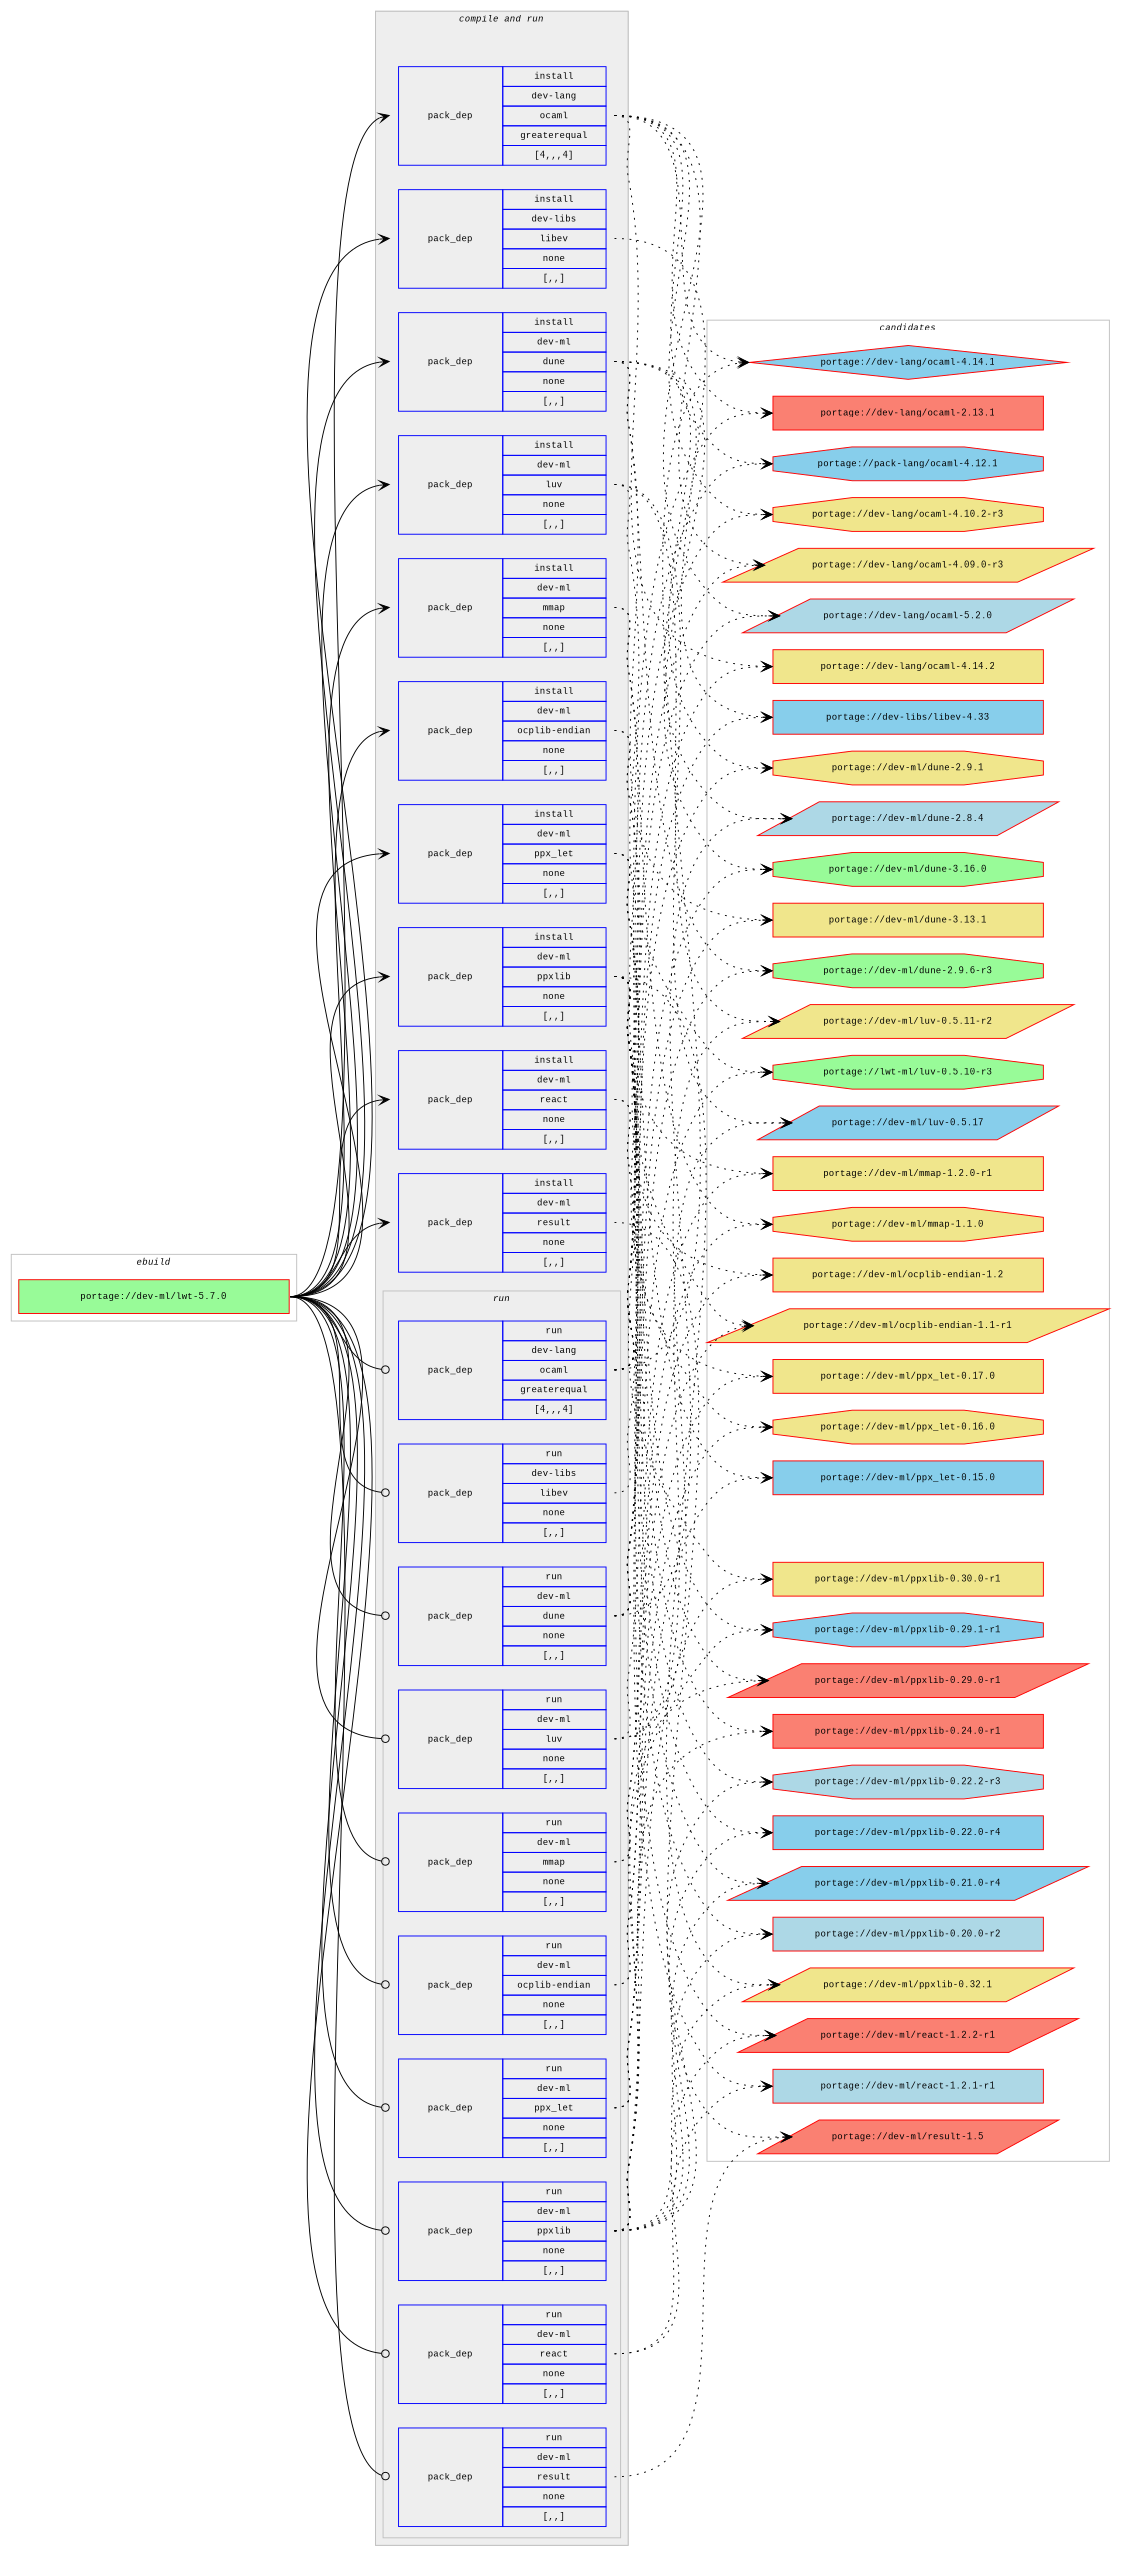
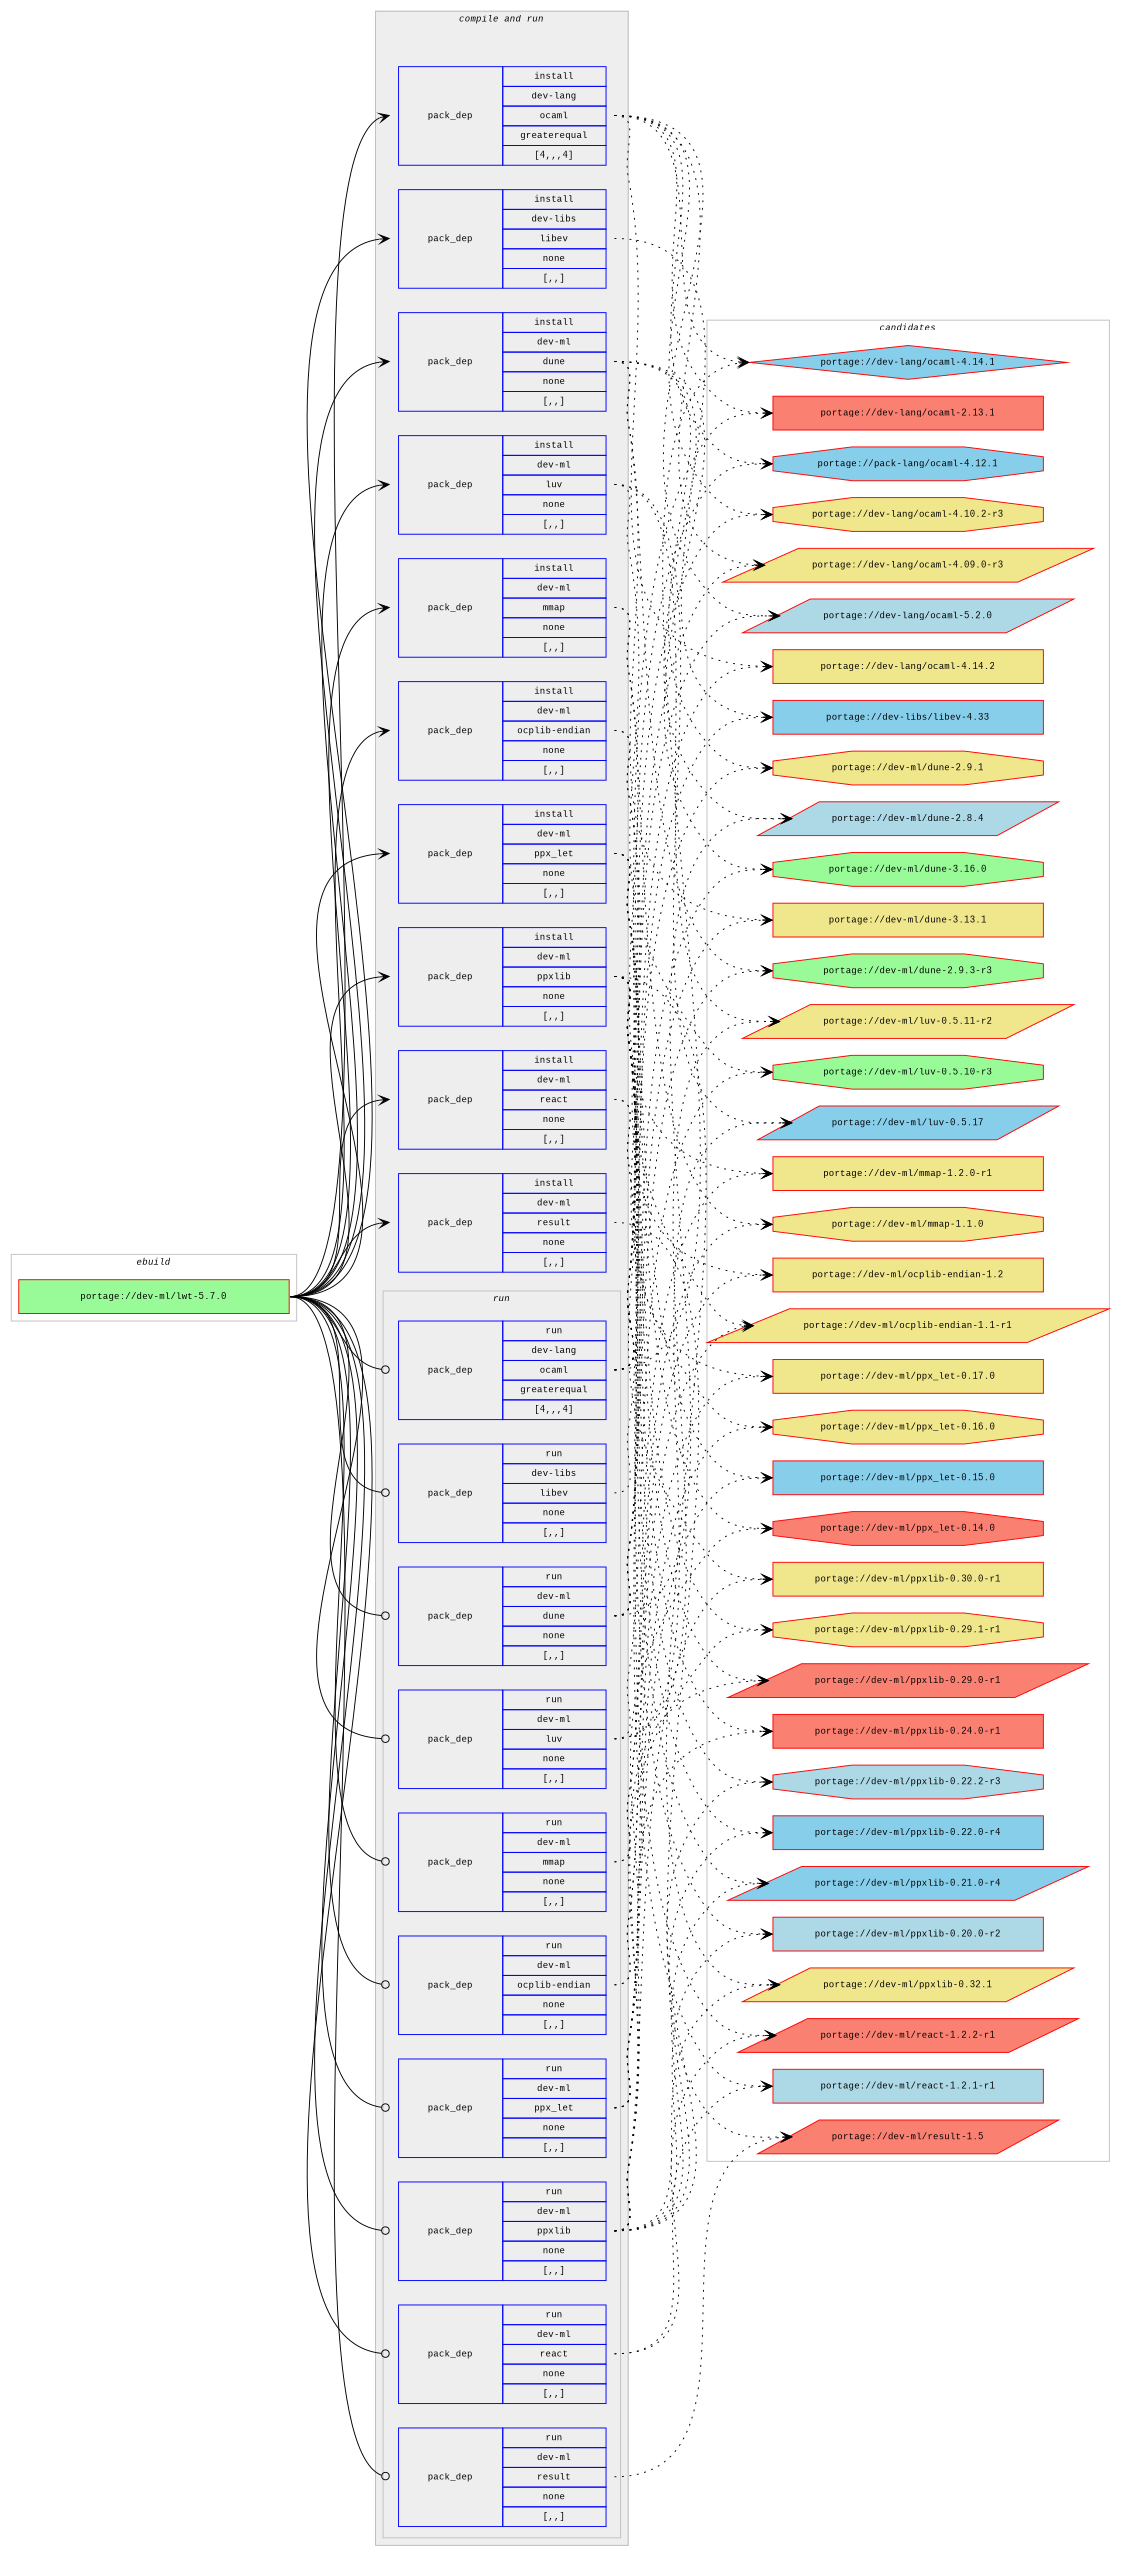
(908, 971) -> (908, 971)
(908, 1072) -> (908, 1072)
none -> (908, 1529)
(908, 1630) -> (908, 1630)
